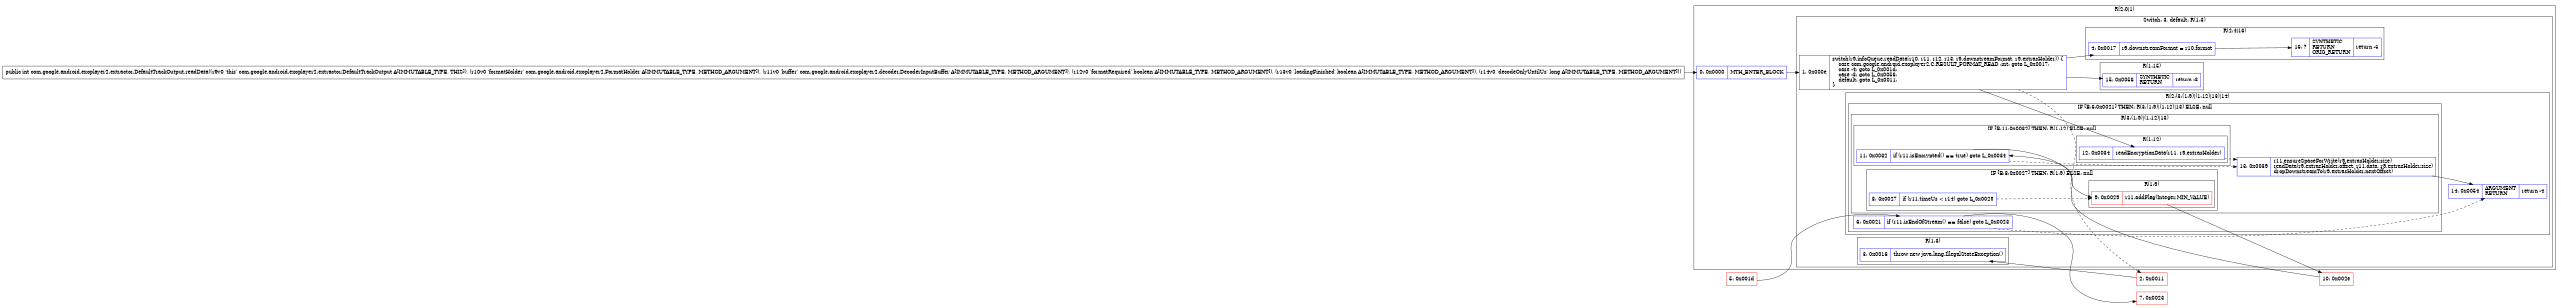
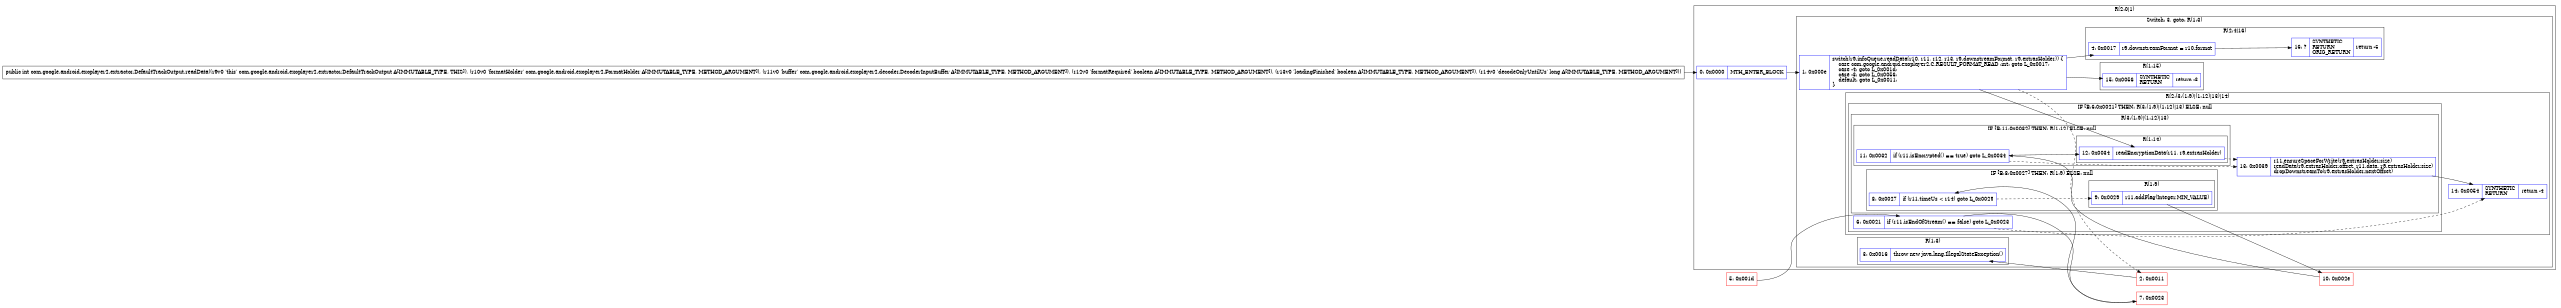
(2174, 20) -> (2174, 20)
(2152, 140) -> (2152, 140)
(2040, 156) -> (2042, 155)
(2501, 189) -> (2500, 189)
(2152, 198) -> (2152, 198)
none -> (2075, 223)
